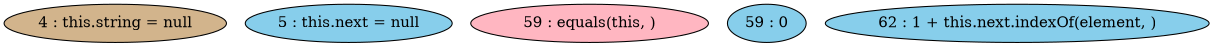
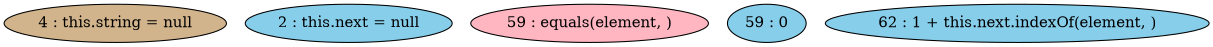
(349, 23) -> (349, 23)
(590, 23) -> (590, 23)
